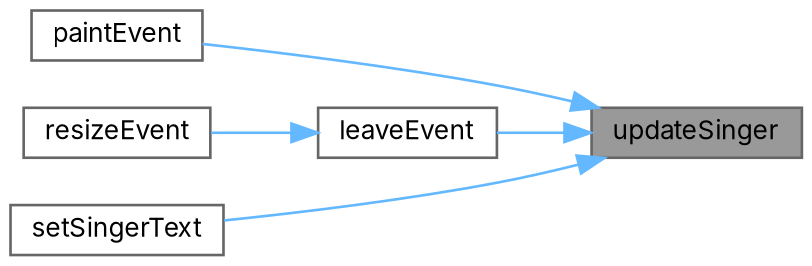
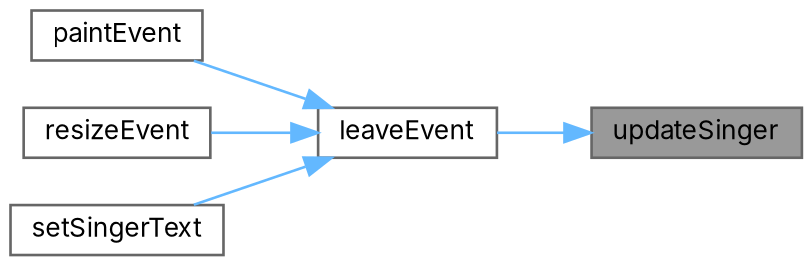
(388, 68) -> (250, 80)
(402, 198) -> (250, 186)
